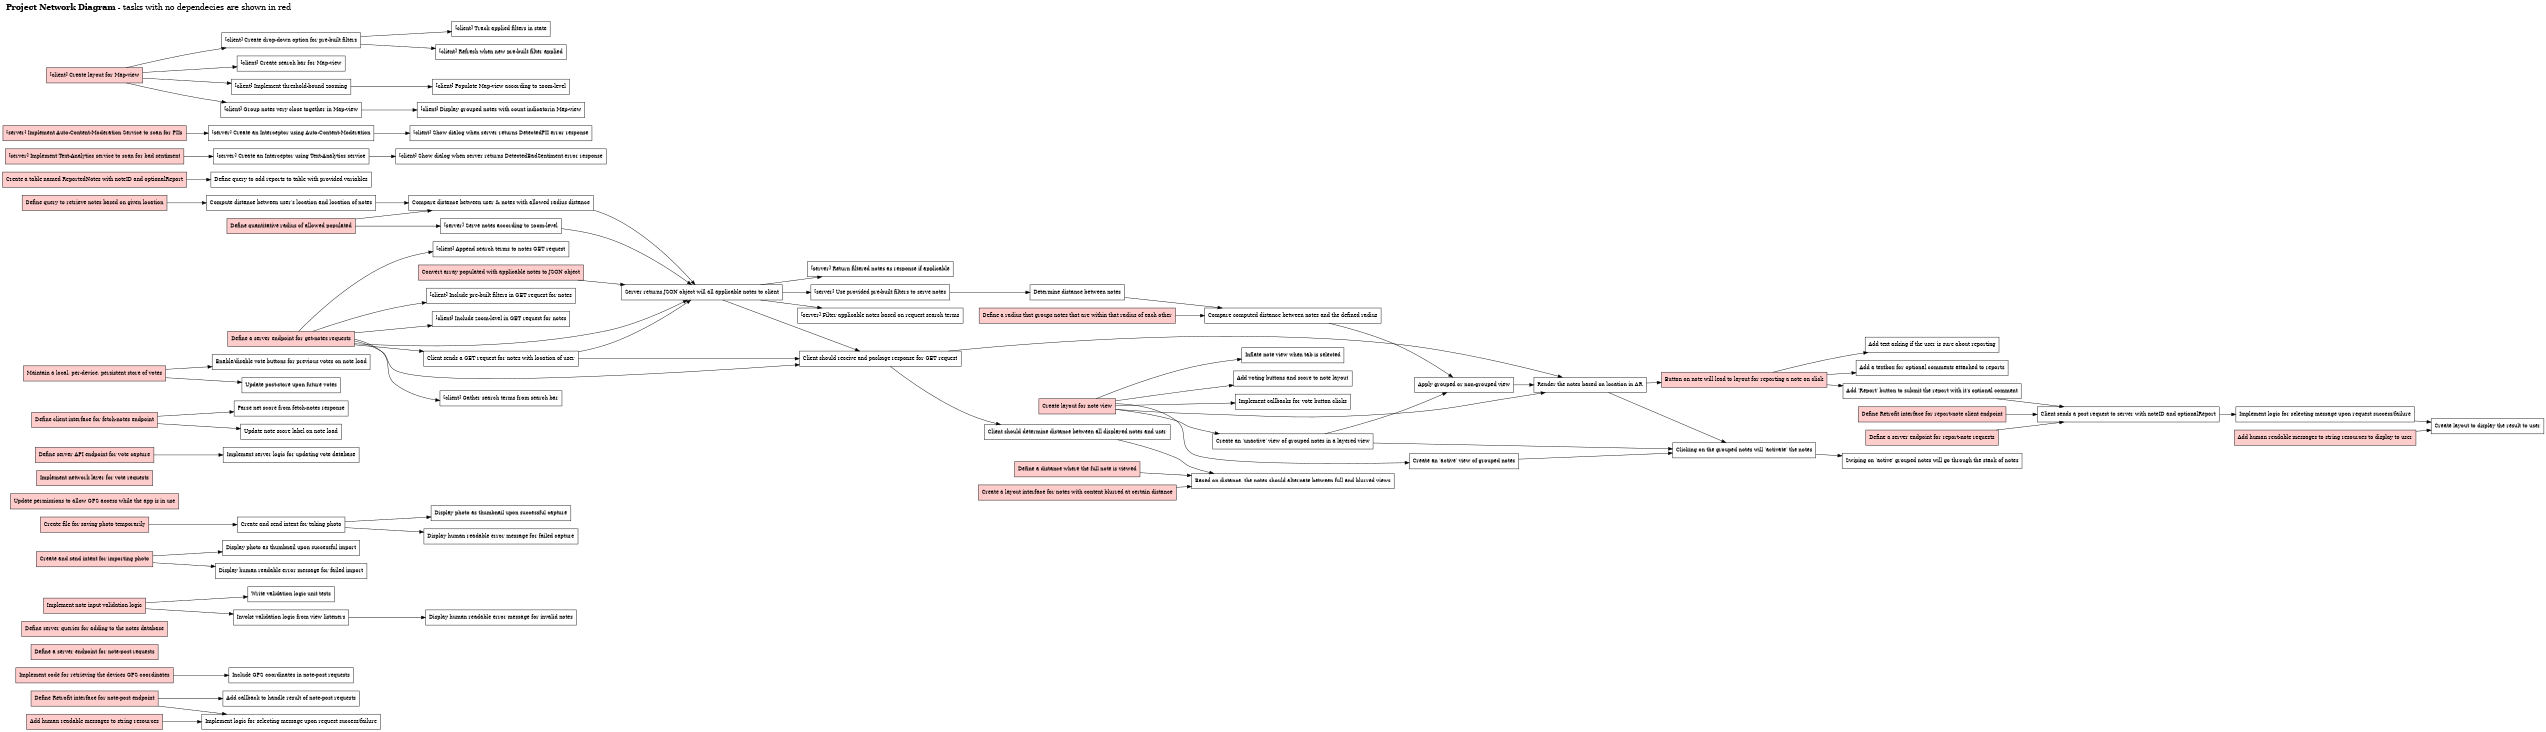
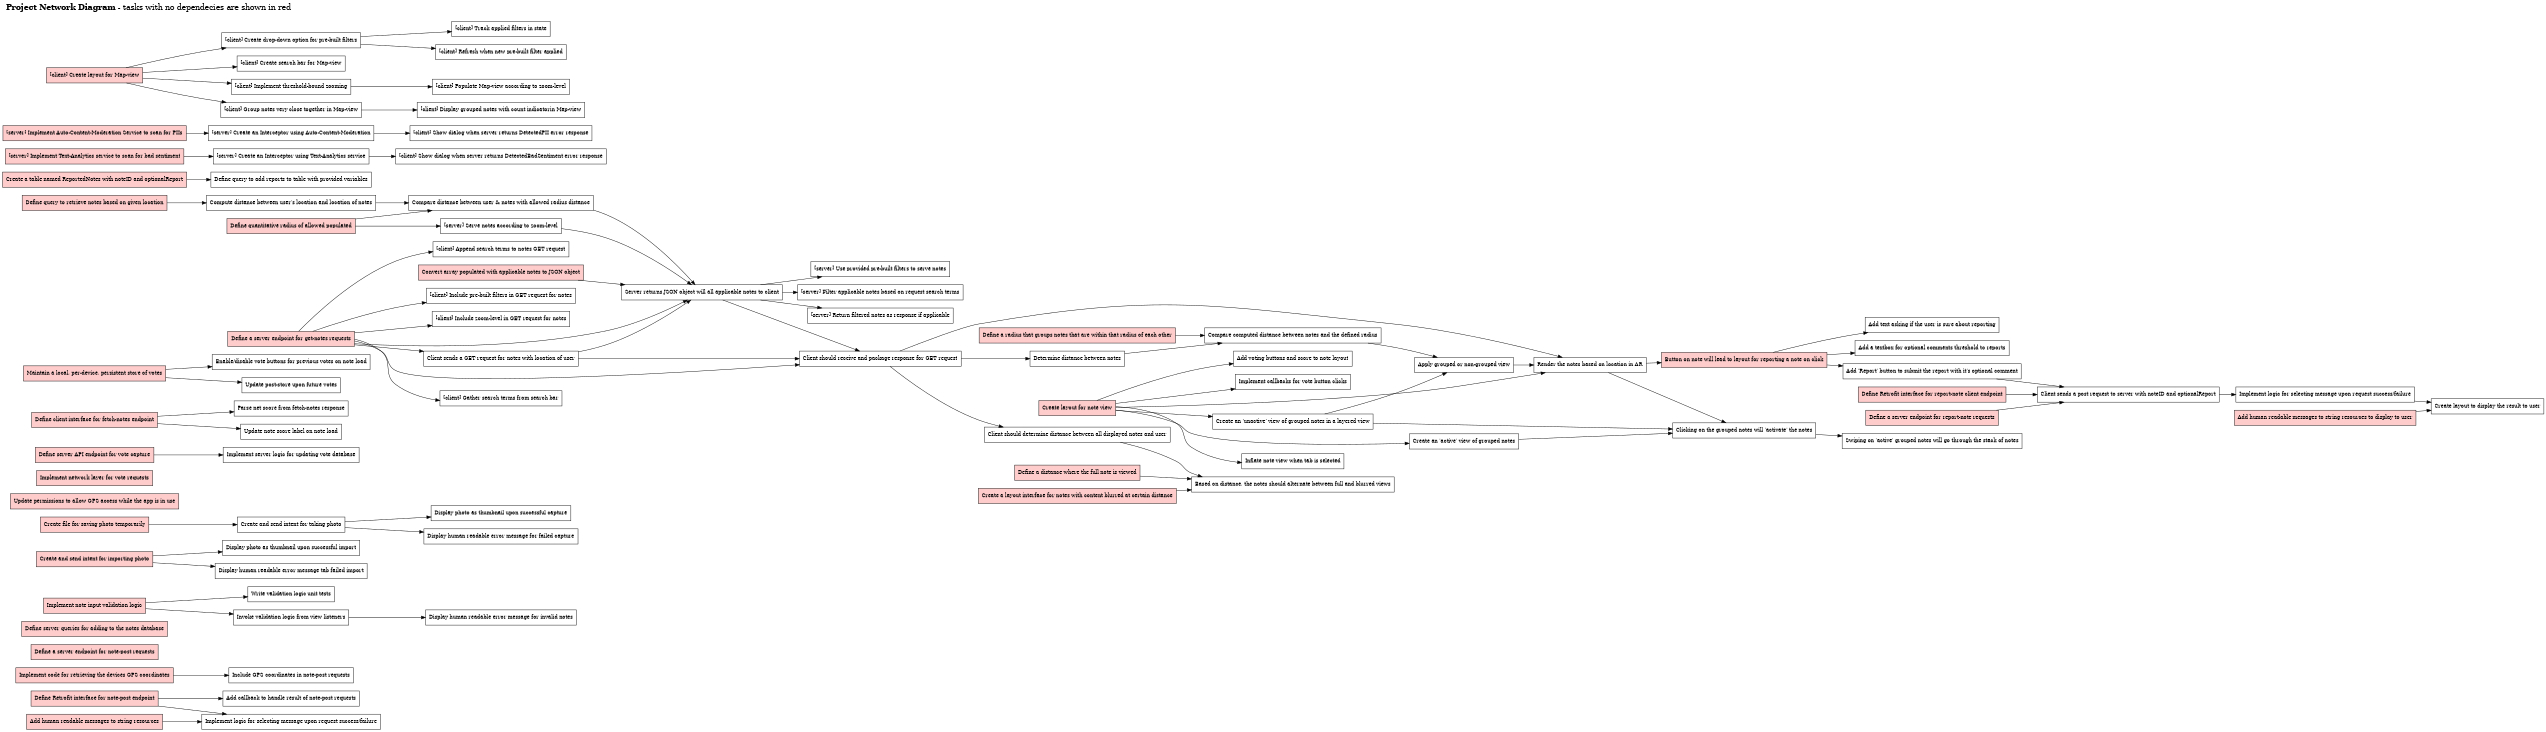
(988, 292) -> (993, 359)
(1932, 368) -> (1932, 348)
(291, 571) -> (291, 571)
